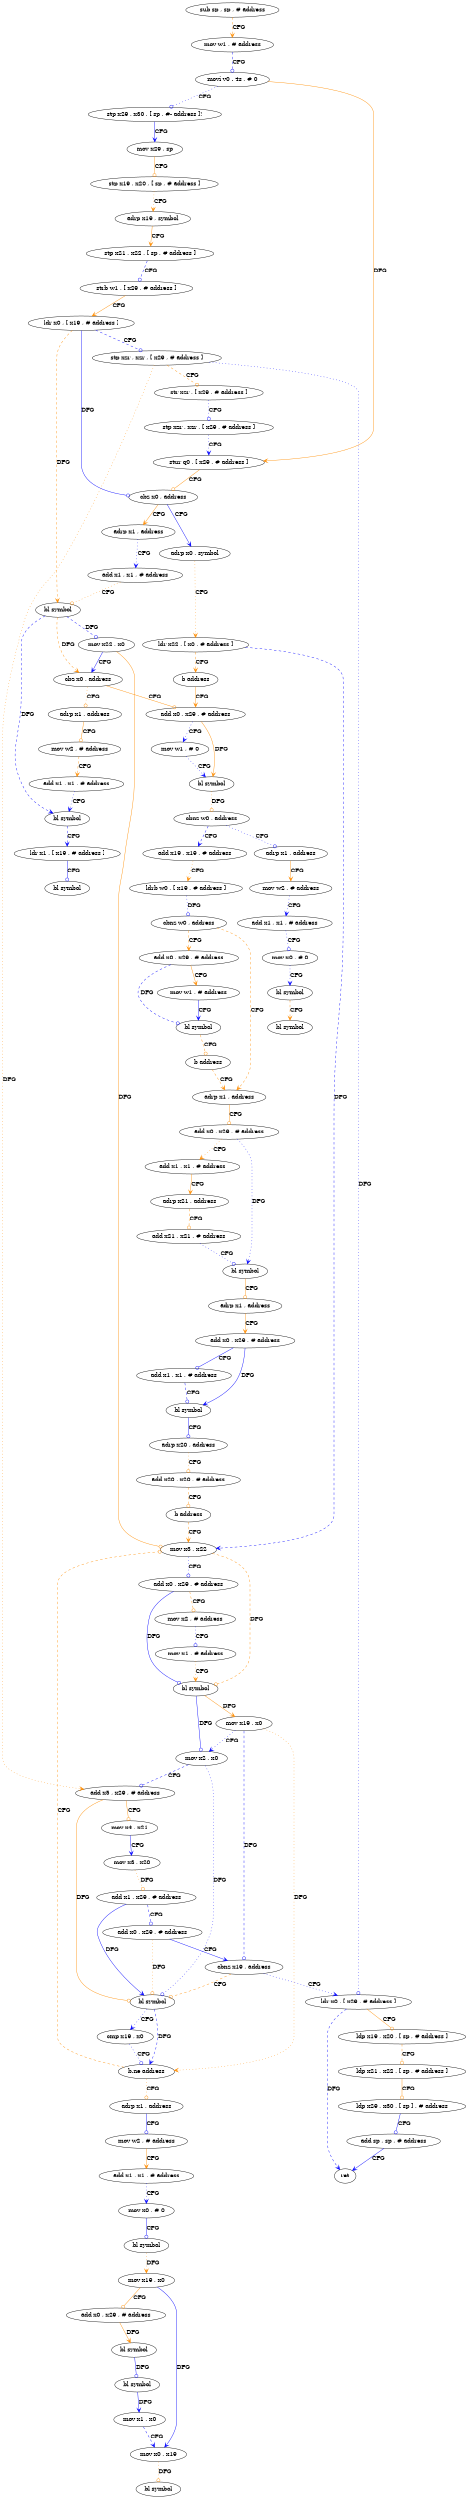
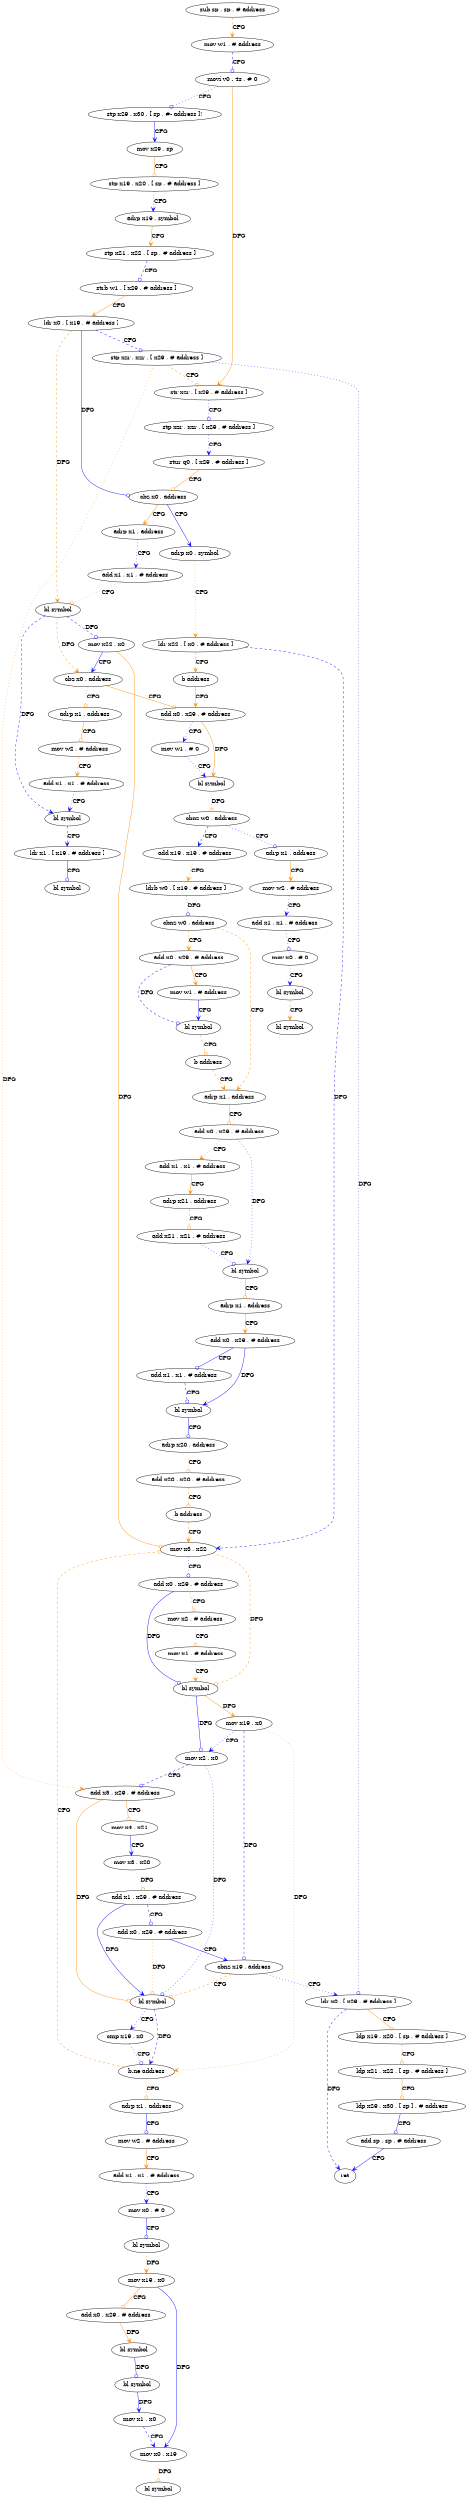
(154, 199) -> (154, 199)
(374, 272) -> (232, 237)
(195, 1635) -> (195, 1635)
